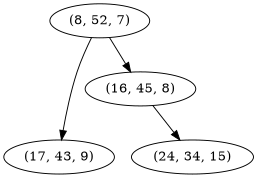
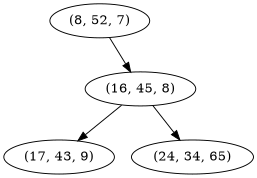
(74, 83) -> (103, 120)
(192, 157) -> (192, 157)
